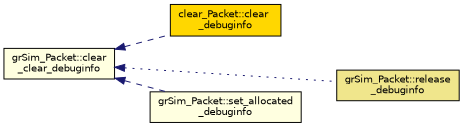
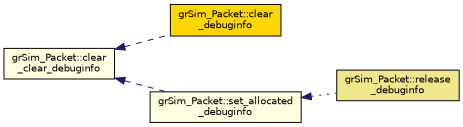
(226, 20) -> (226, 20)
(231, 75) -> (324, 95)
